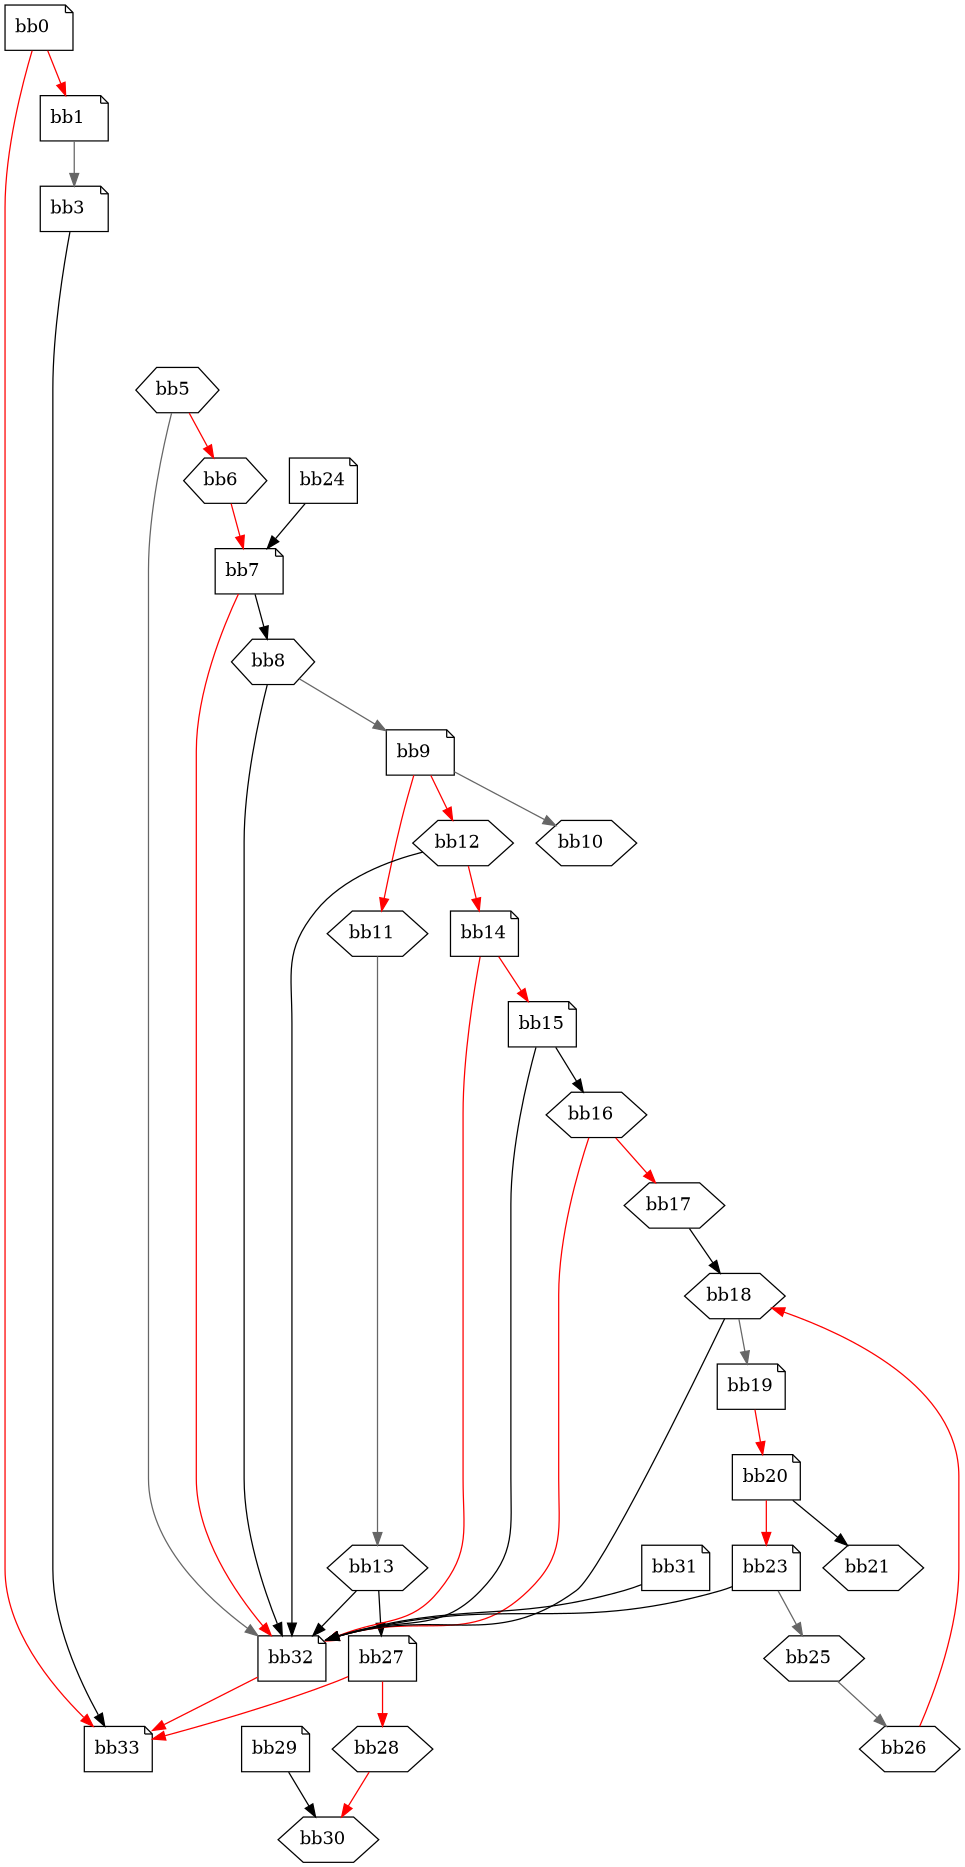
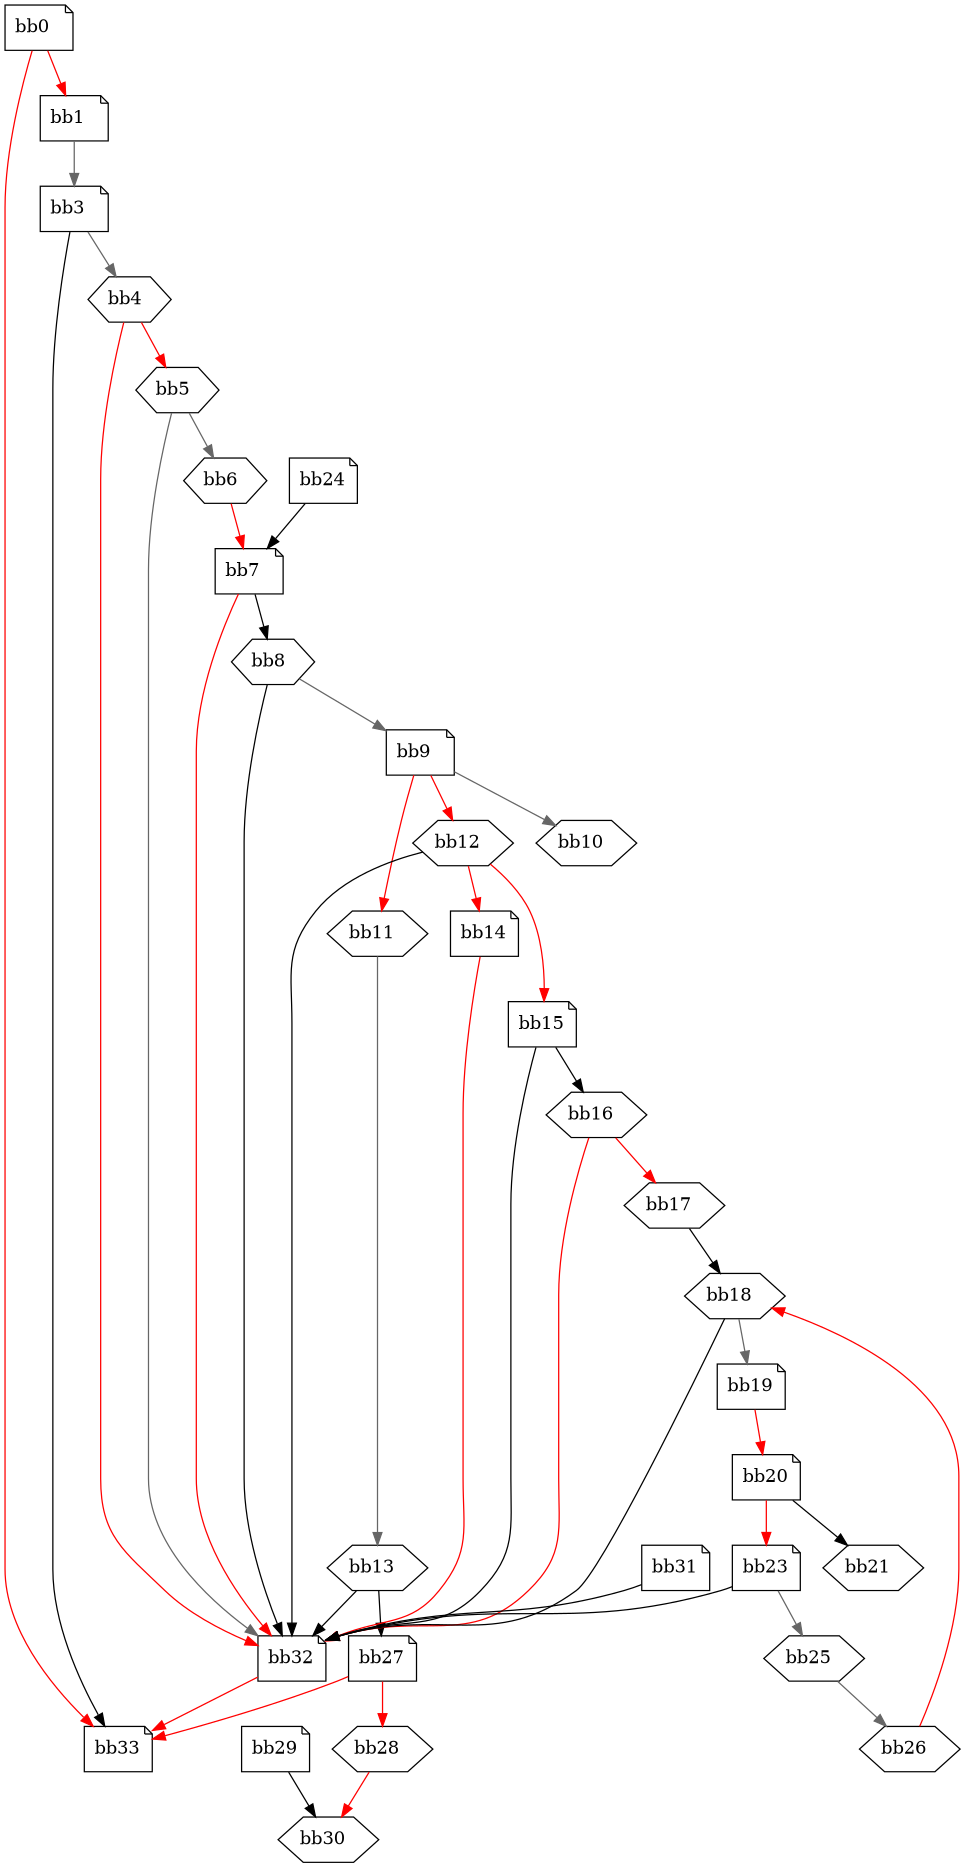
none -> (130, 299)
(198, 430) -> (198, 430)
(510, 974) -> (533, 919)
